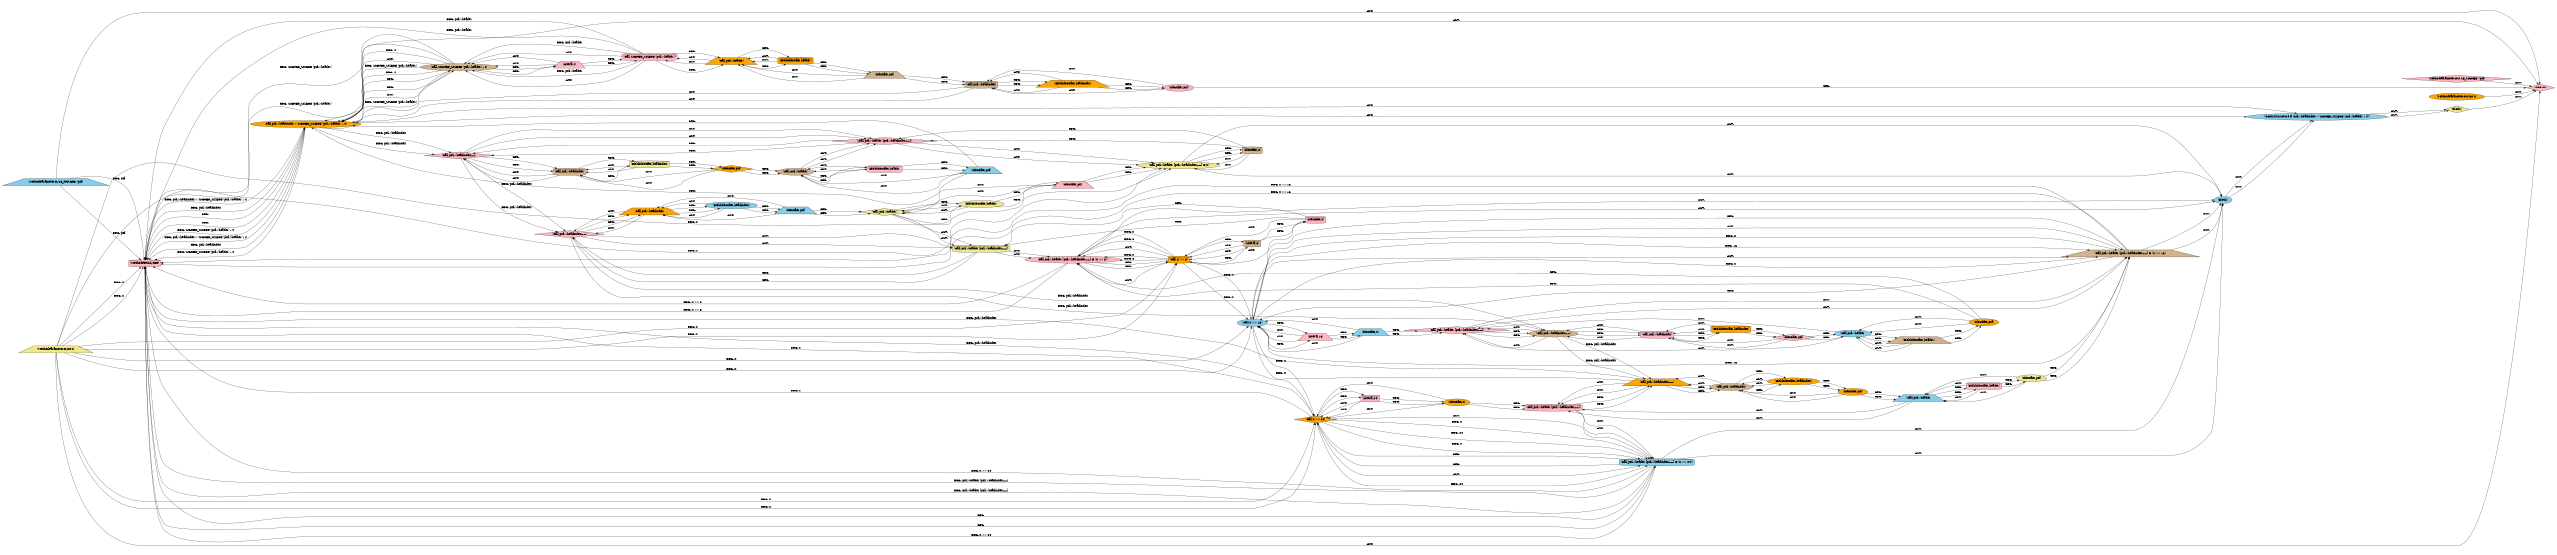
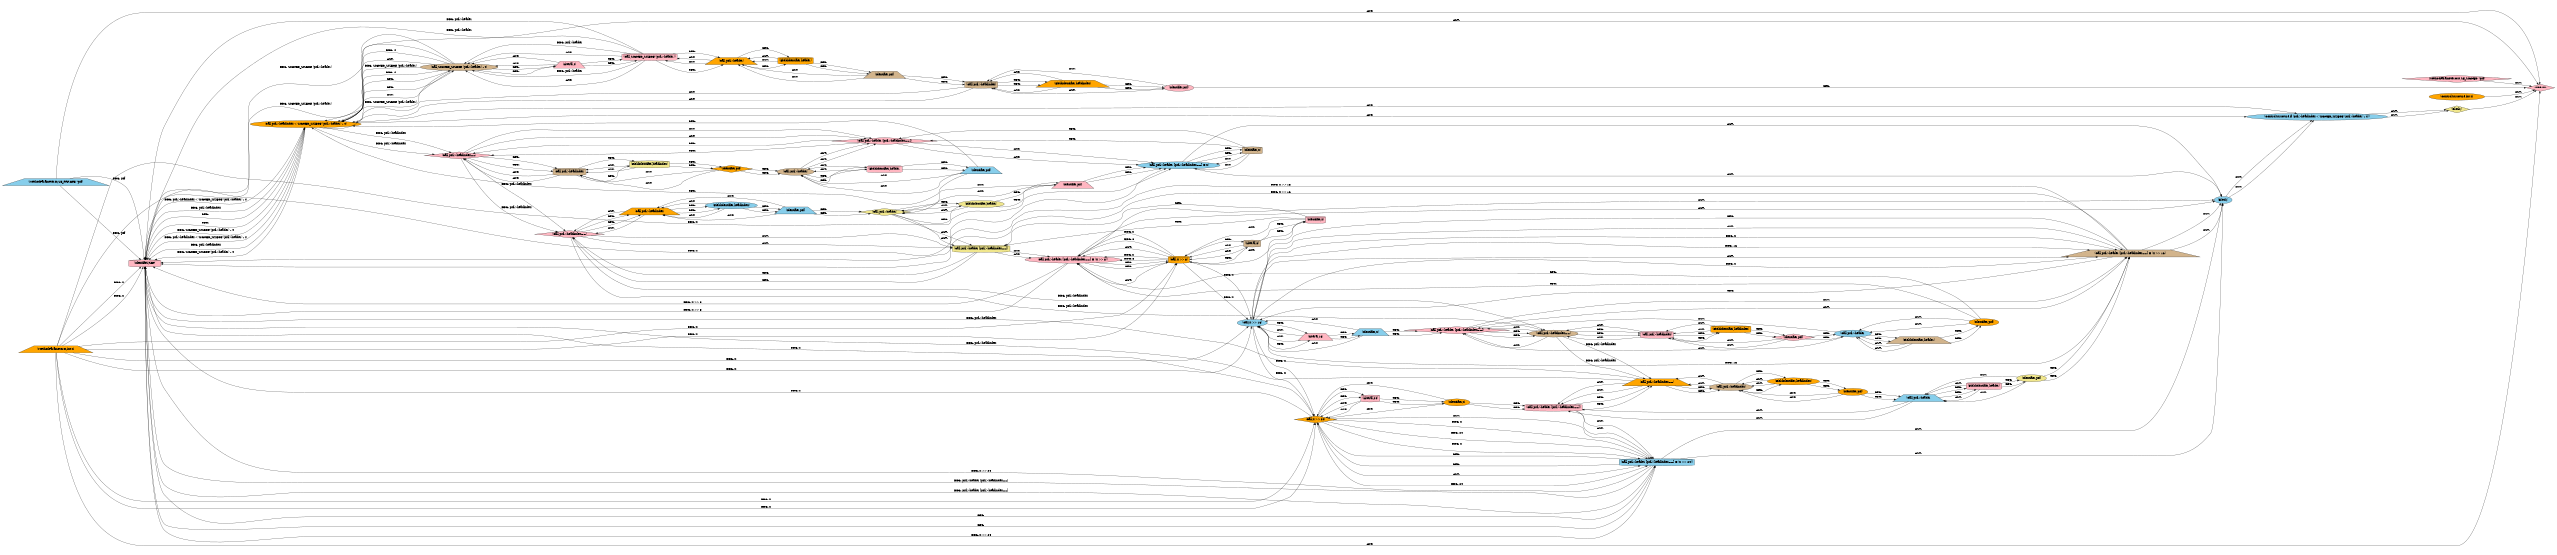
(2457, 97) -> (2457, 97)
(1179, 165) -> (1179, 165)
(145, 263) -> (145, 263)
(56, 349) -> (56, 349)
